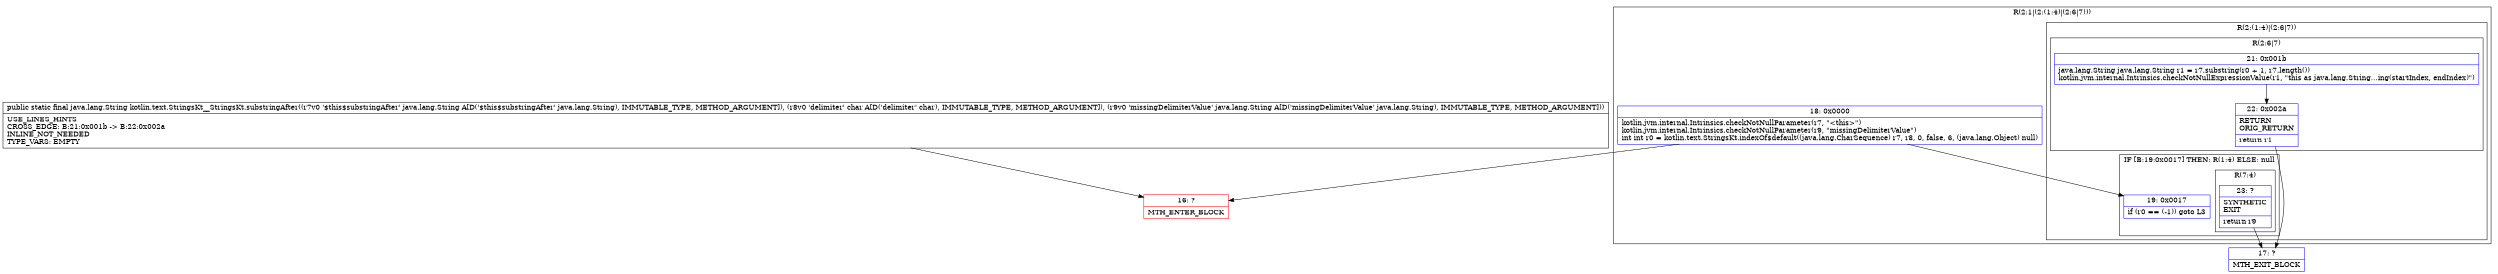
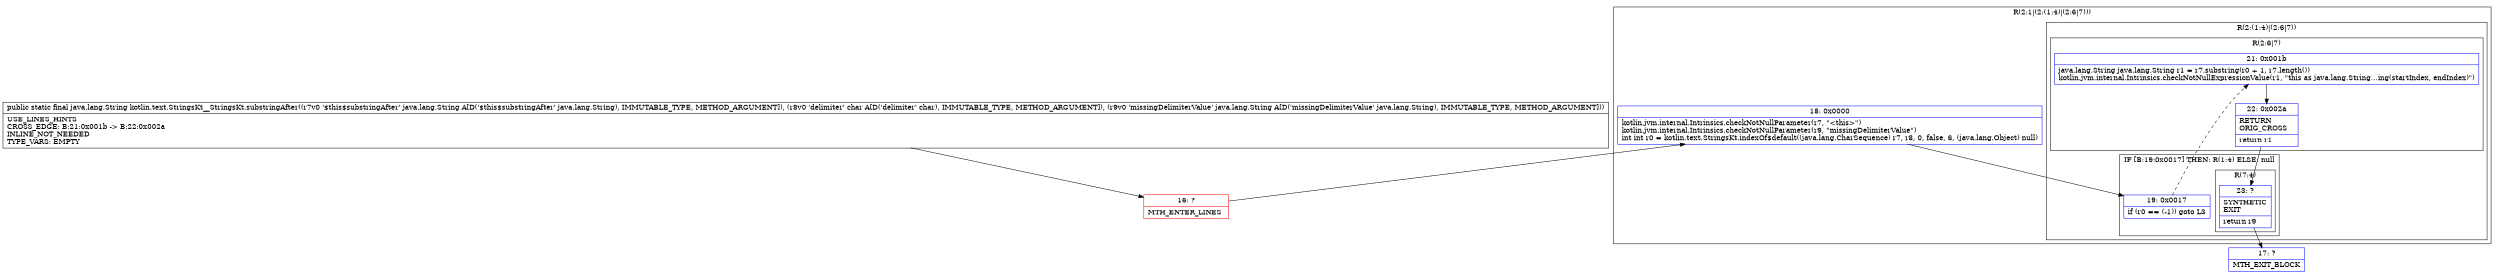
(2267, 128) -> (2263, 128)
none -> (2205, 139)
(1457, 172) -> (1454, 173)
(2284, 195) -> (2257, 164)
(1186, 212) -> (1185, 212)
